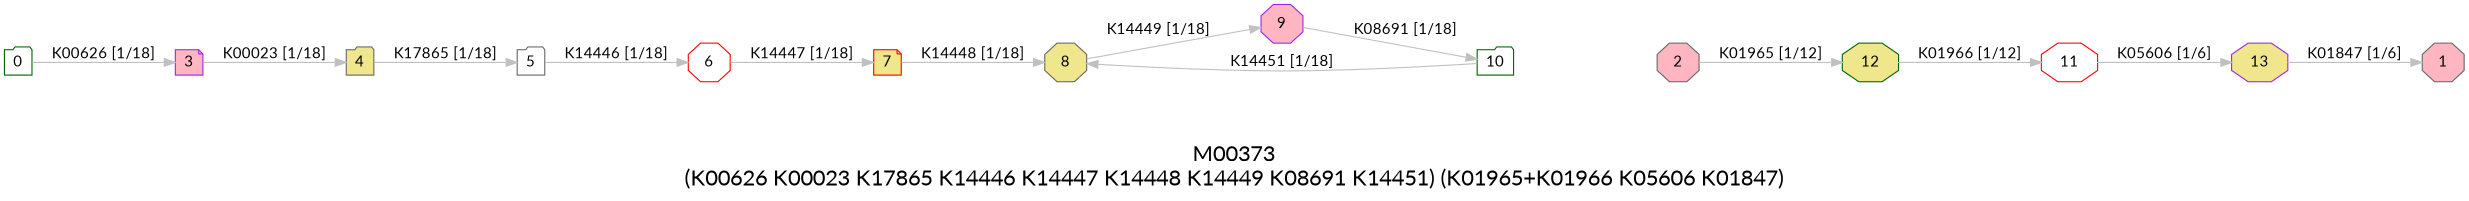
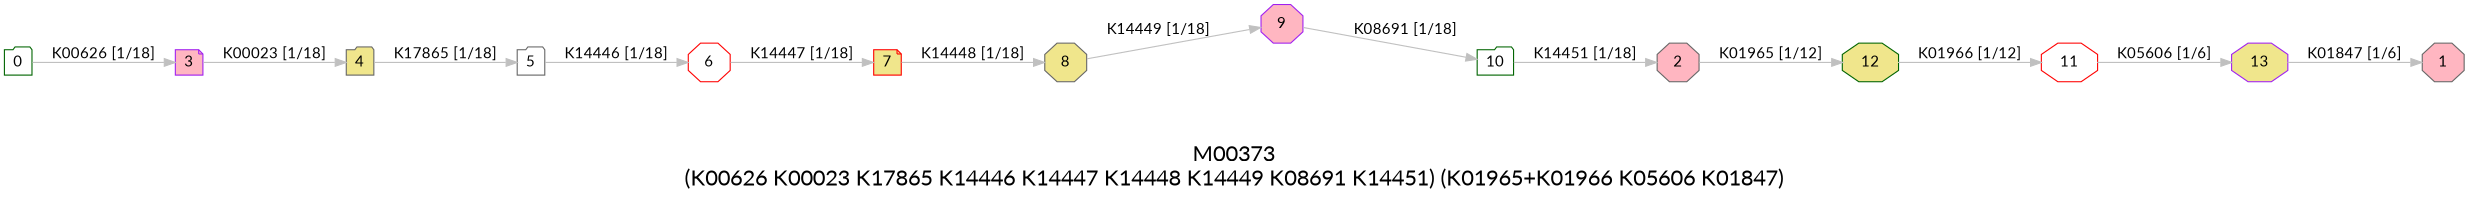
(1288, 71) -> (1580, 62)
